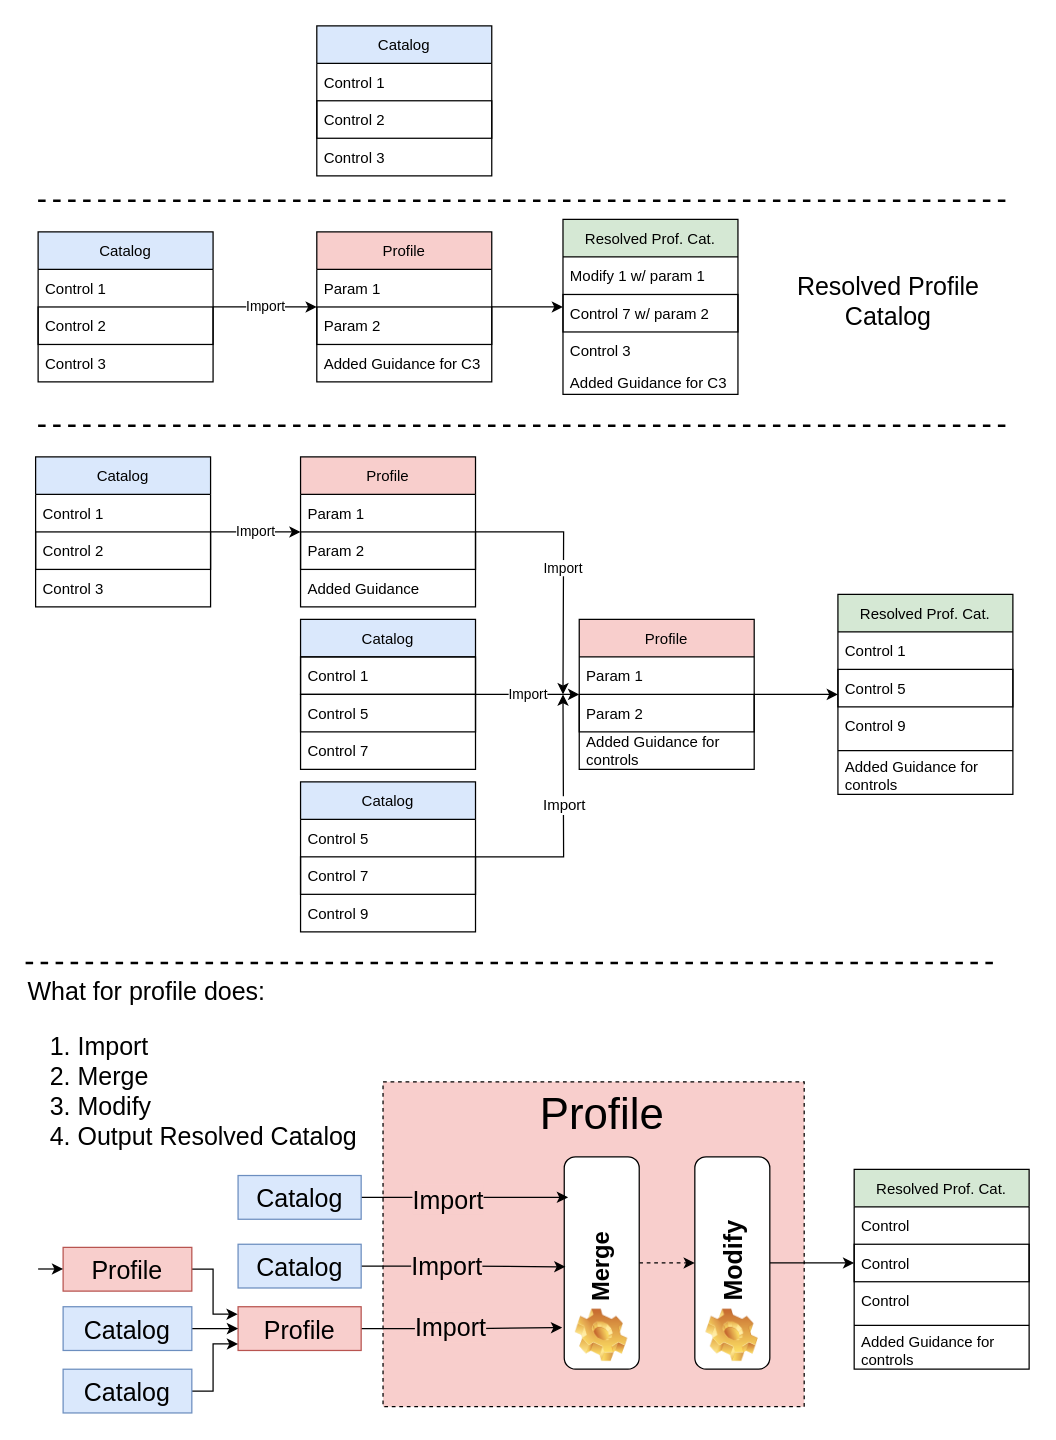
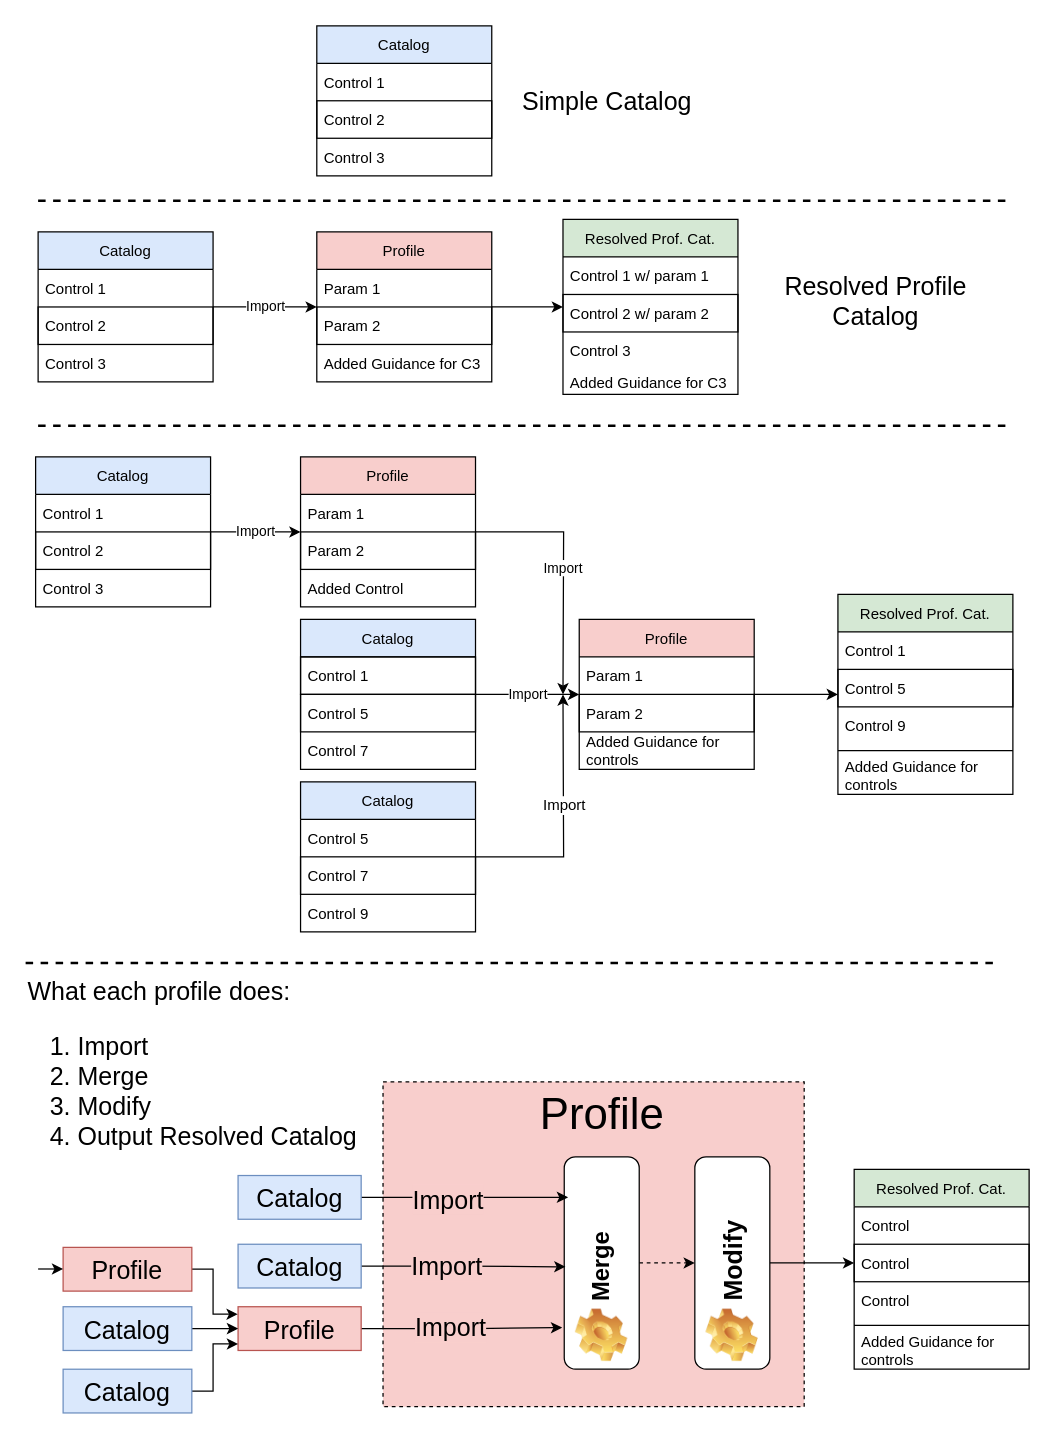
none -> (607, 101)
(640, 276) -> (644, 276)
(888, 301) -> (876, 301)
(644, 314) -> (644, 314)
(362, 589) -> (358, 589)
(176, 1076) -> (176, 1076)
